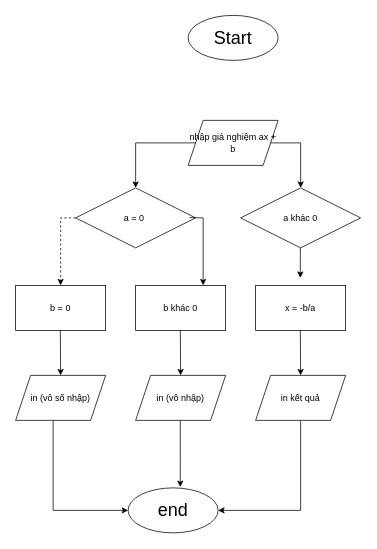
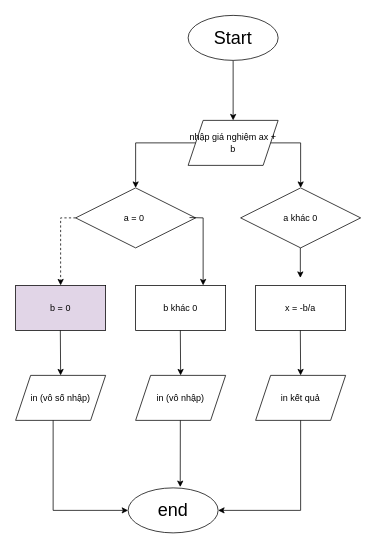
none -> (233, 114)
(60, 308) -> (60, 308)
